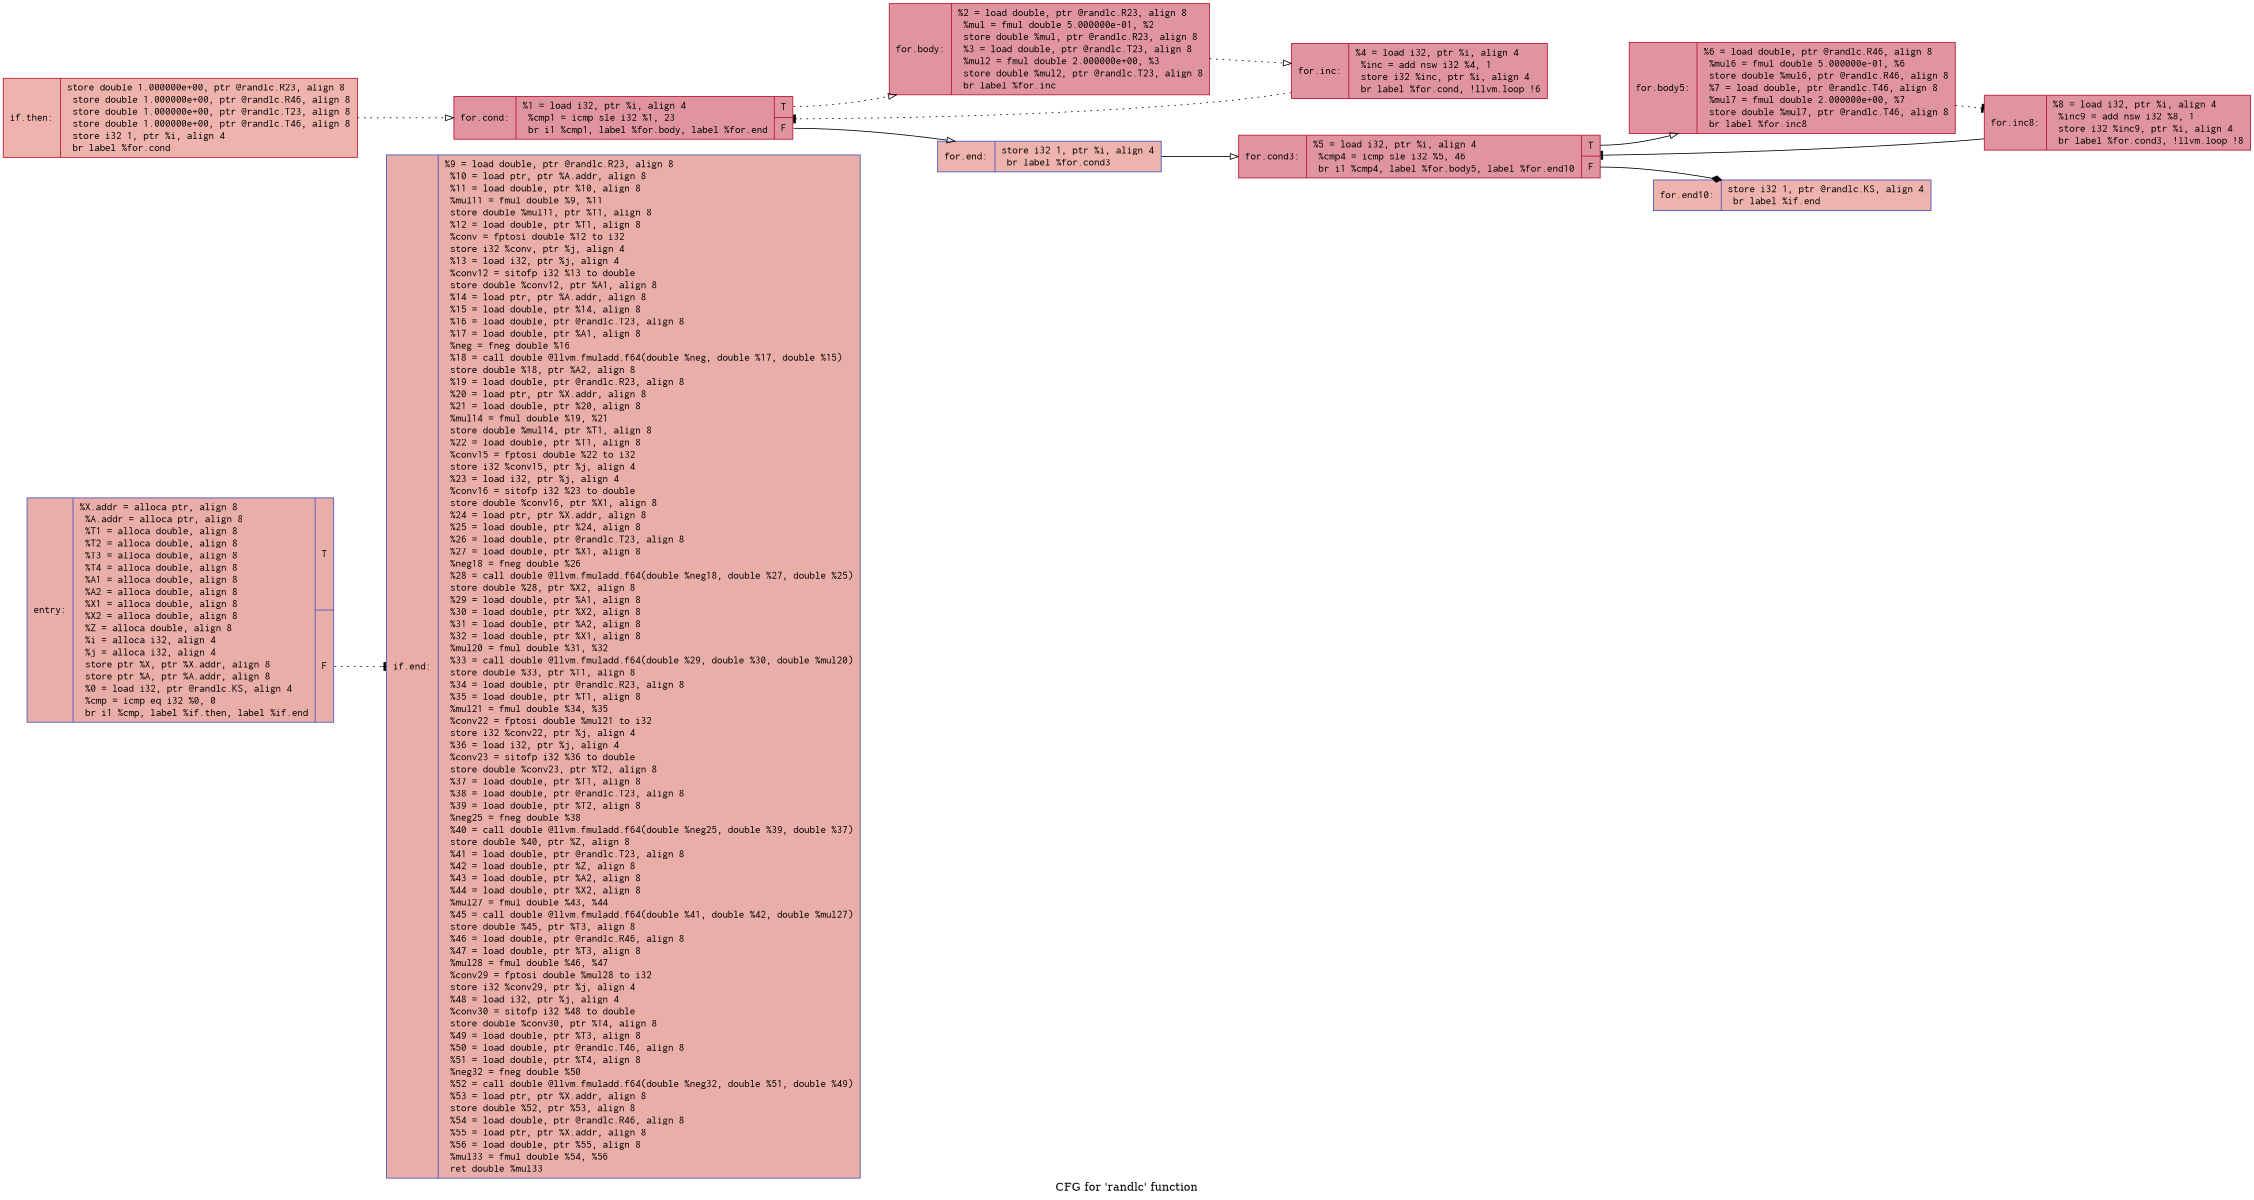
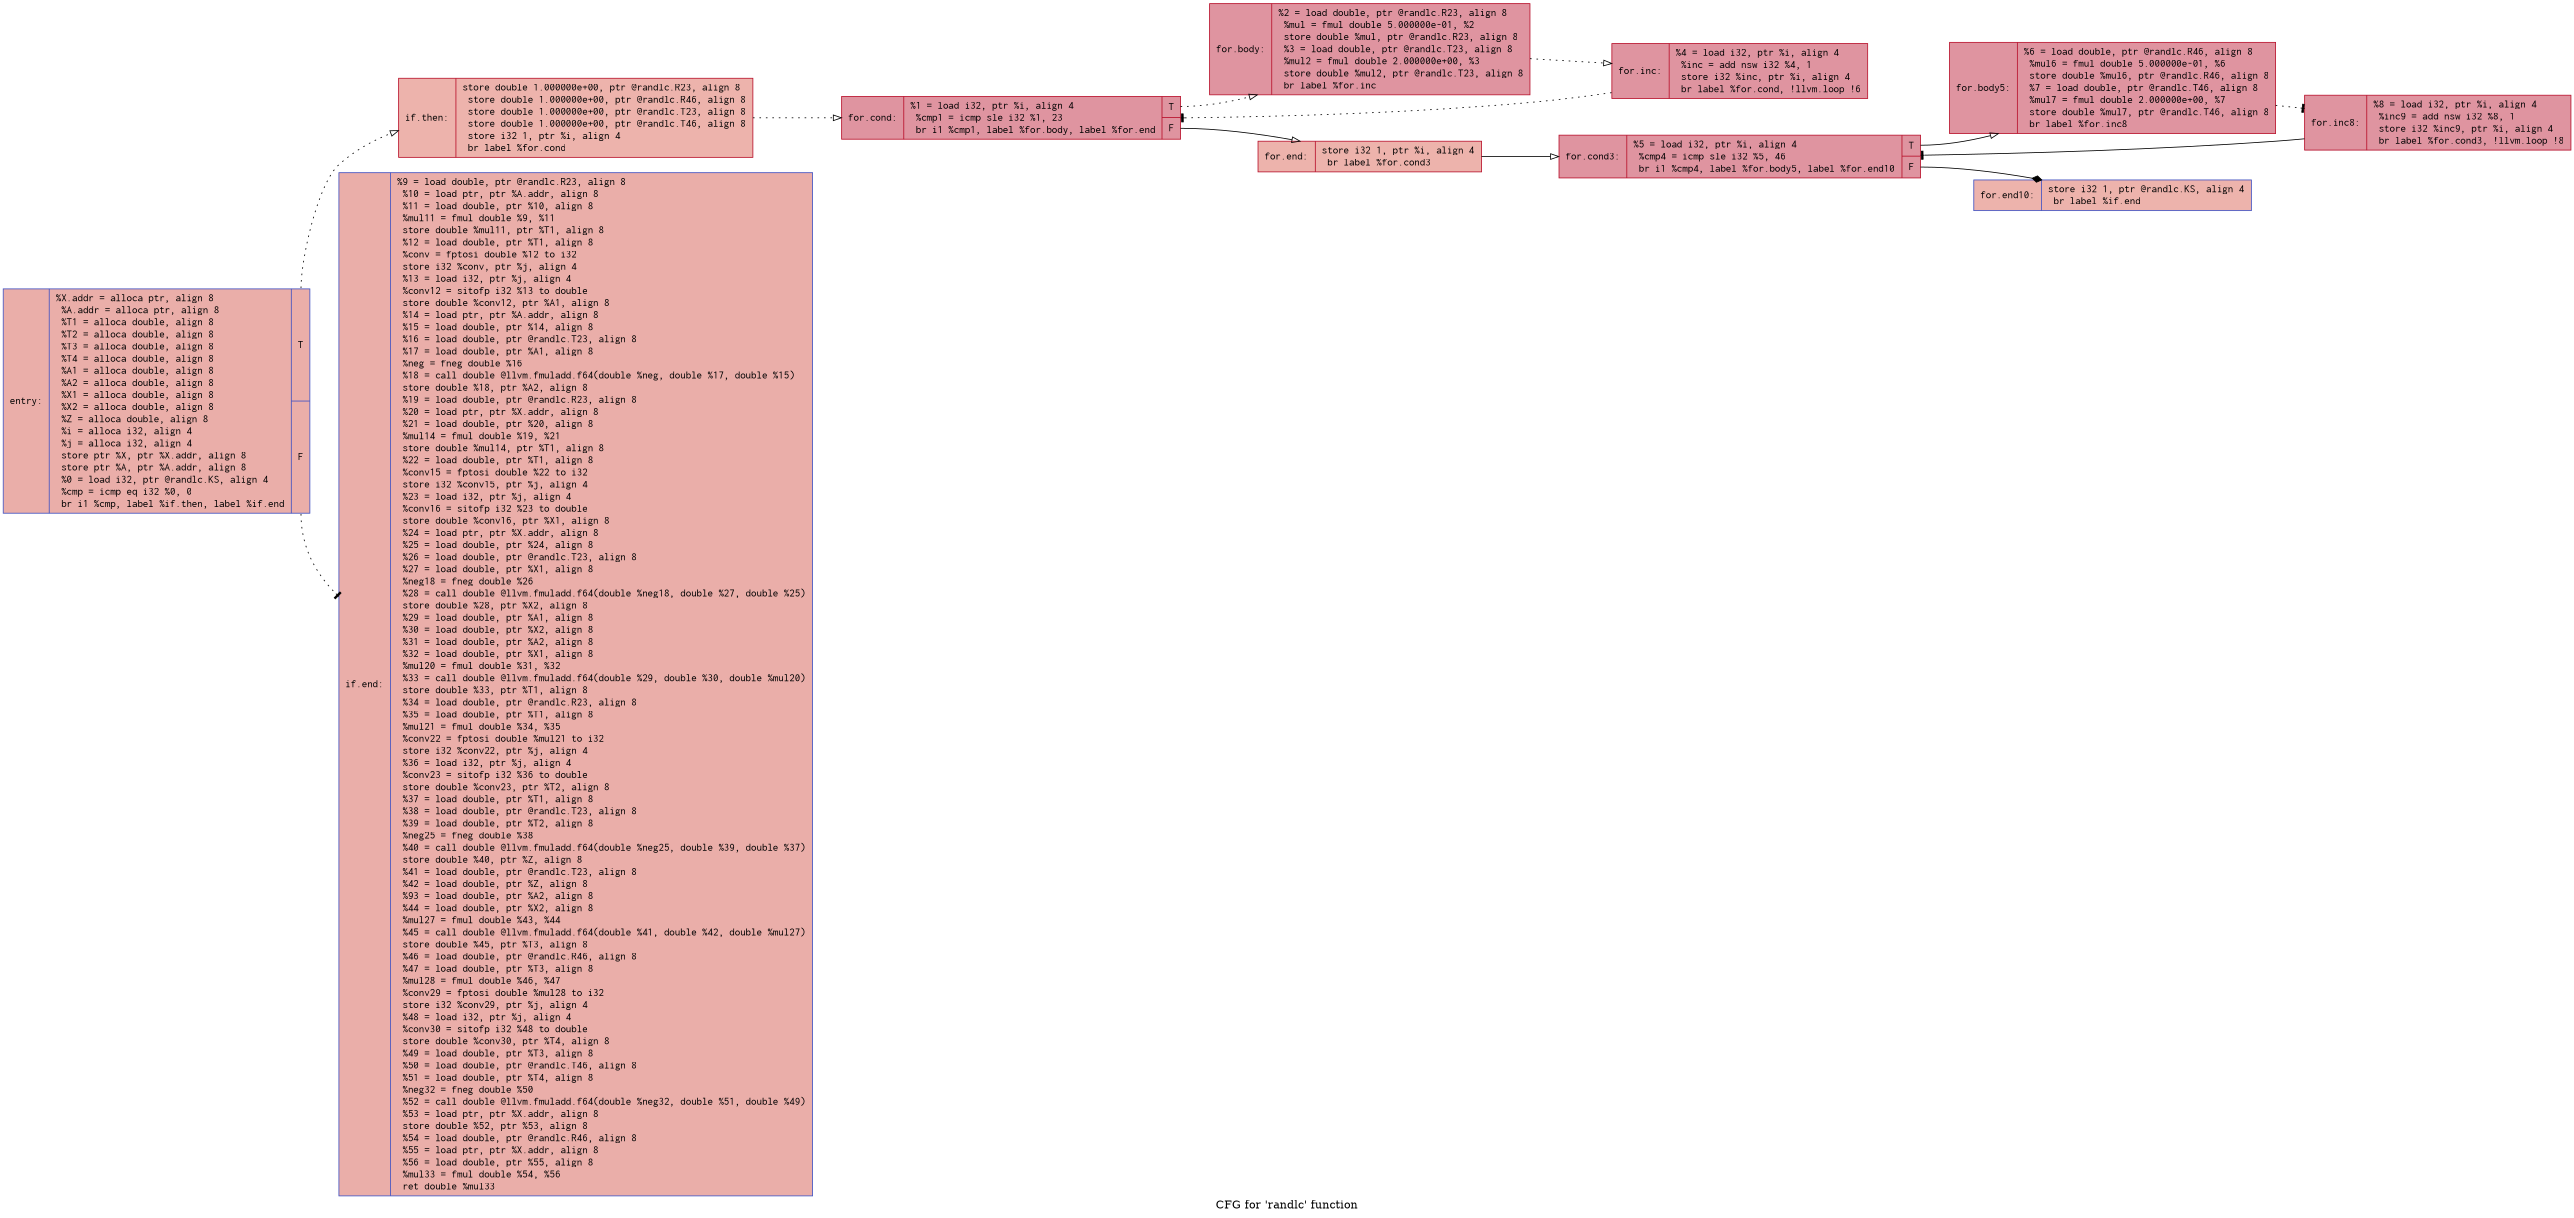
(1049, 157) -> (1370, 157)
none -> (321, 195)
(543, 878) -> (495, 896)
